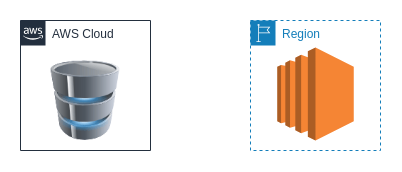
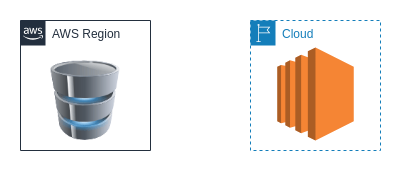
(80, 35) -> (83, 35)
(301, 35) -> (298, 35)
